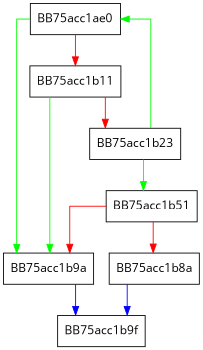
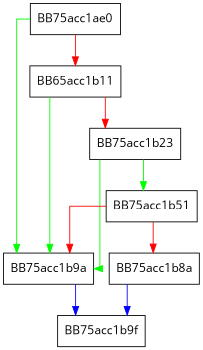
(151, 63) -> (100, 214)
(75, 81) -> (75, 81)
